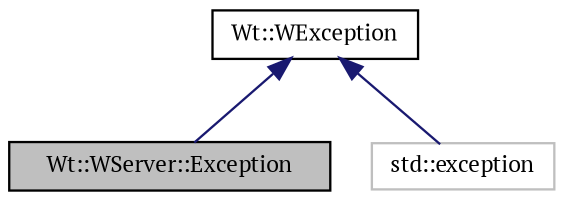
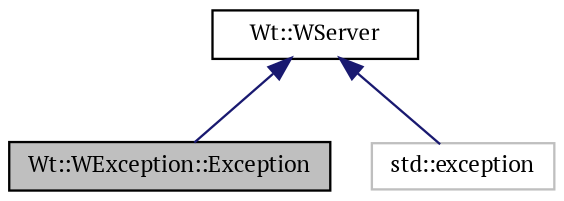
(315, 35) -> (315, 35)
(170, 166) -> (170, 166)
